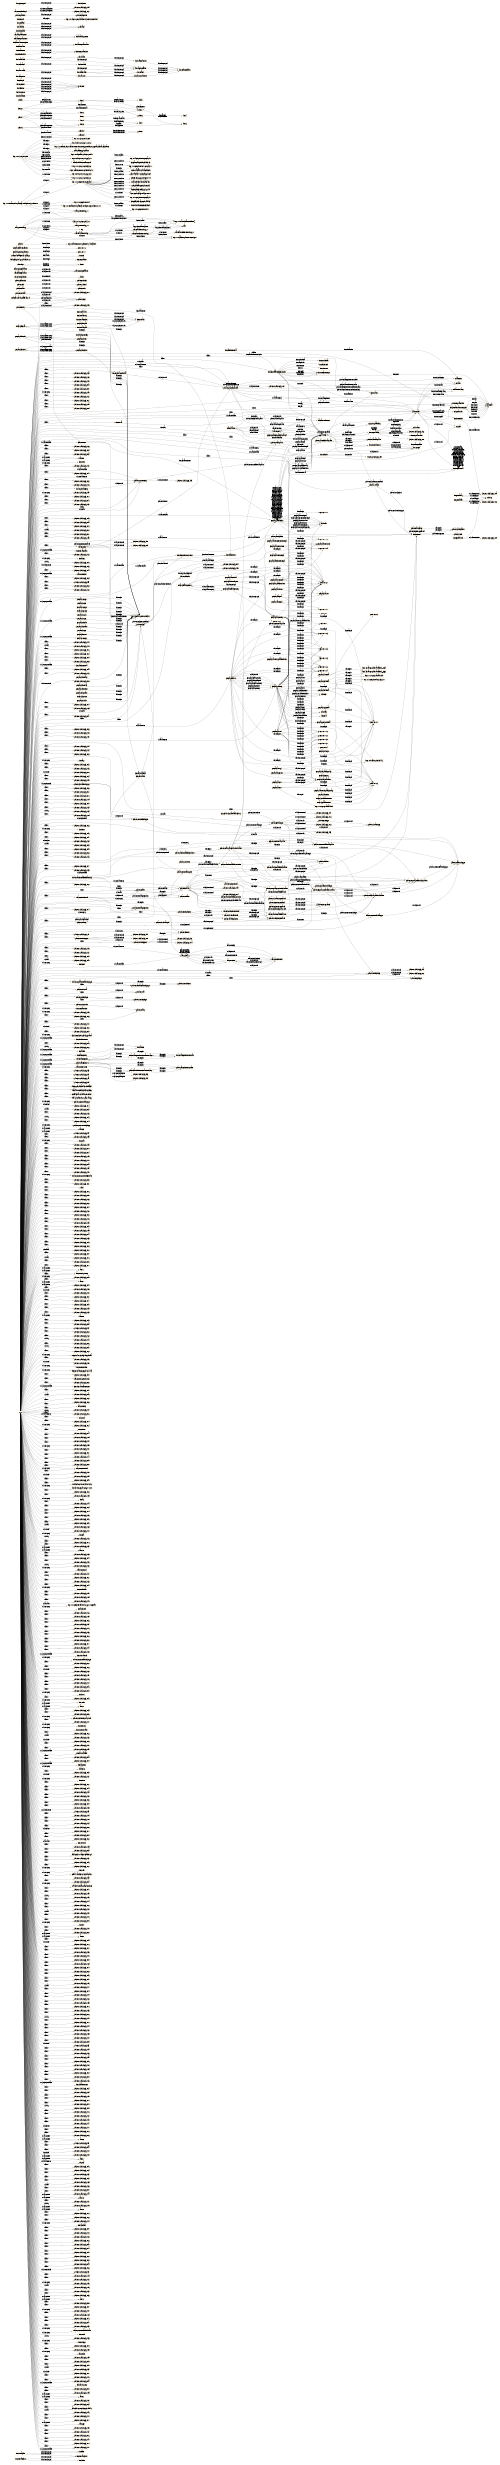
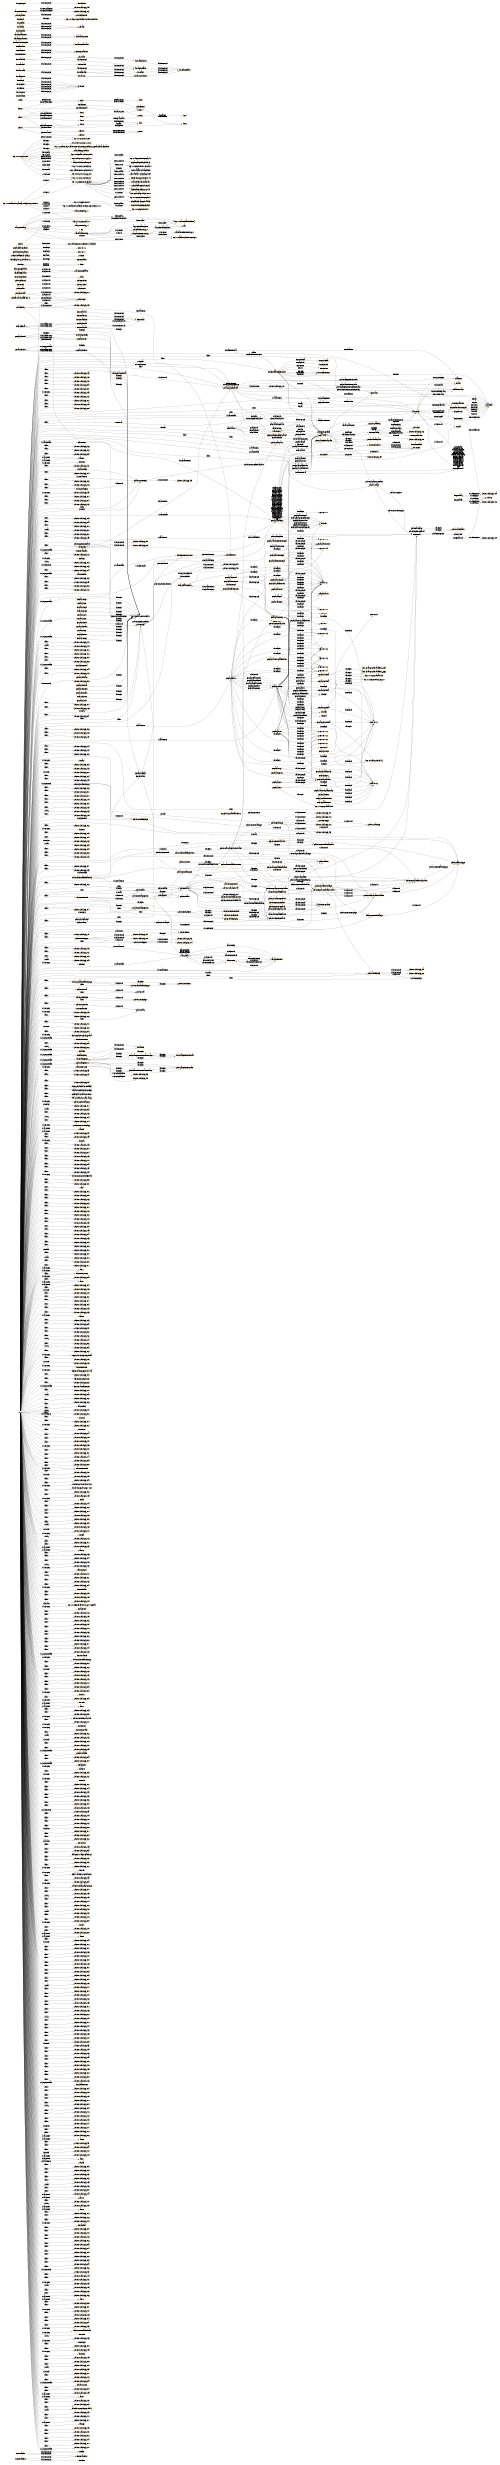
(119, 381) -> (50, 334)
(82, 1079) -> none
